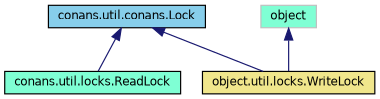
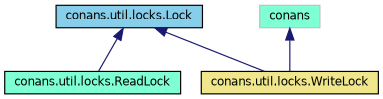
(127, 17) -> (129, 17)
(289, 17) -> (290, 17)
(289, 83) -> (290, 83)
